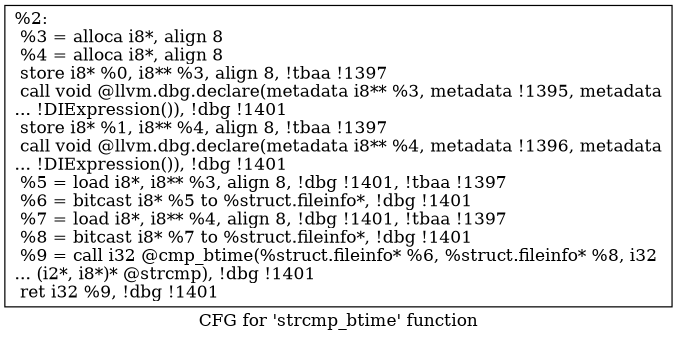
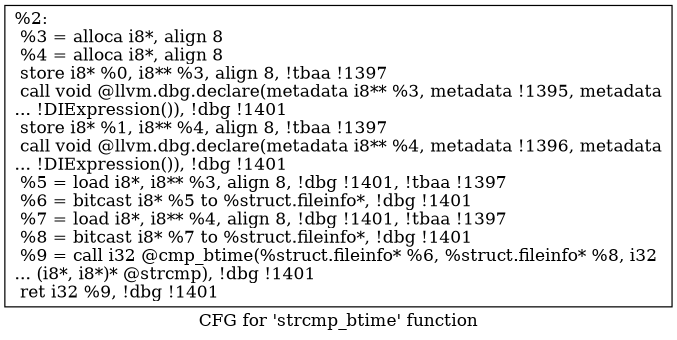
(165, 274) -> (165, 274)
